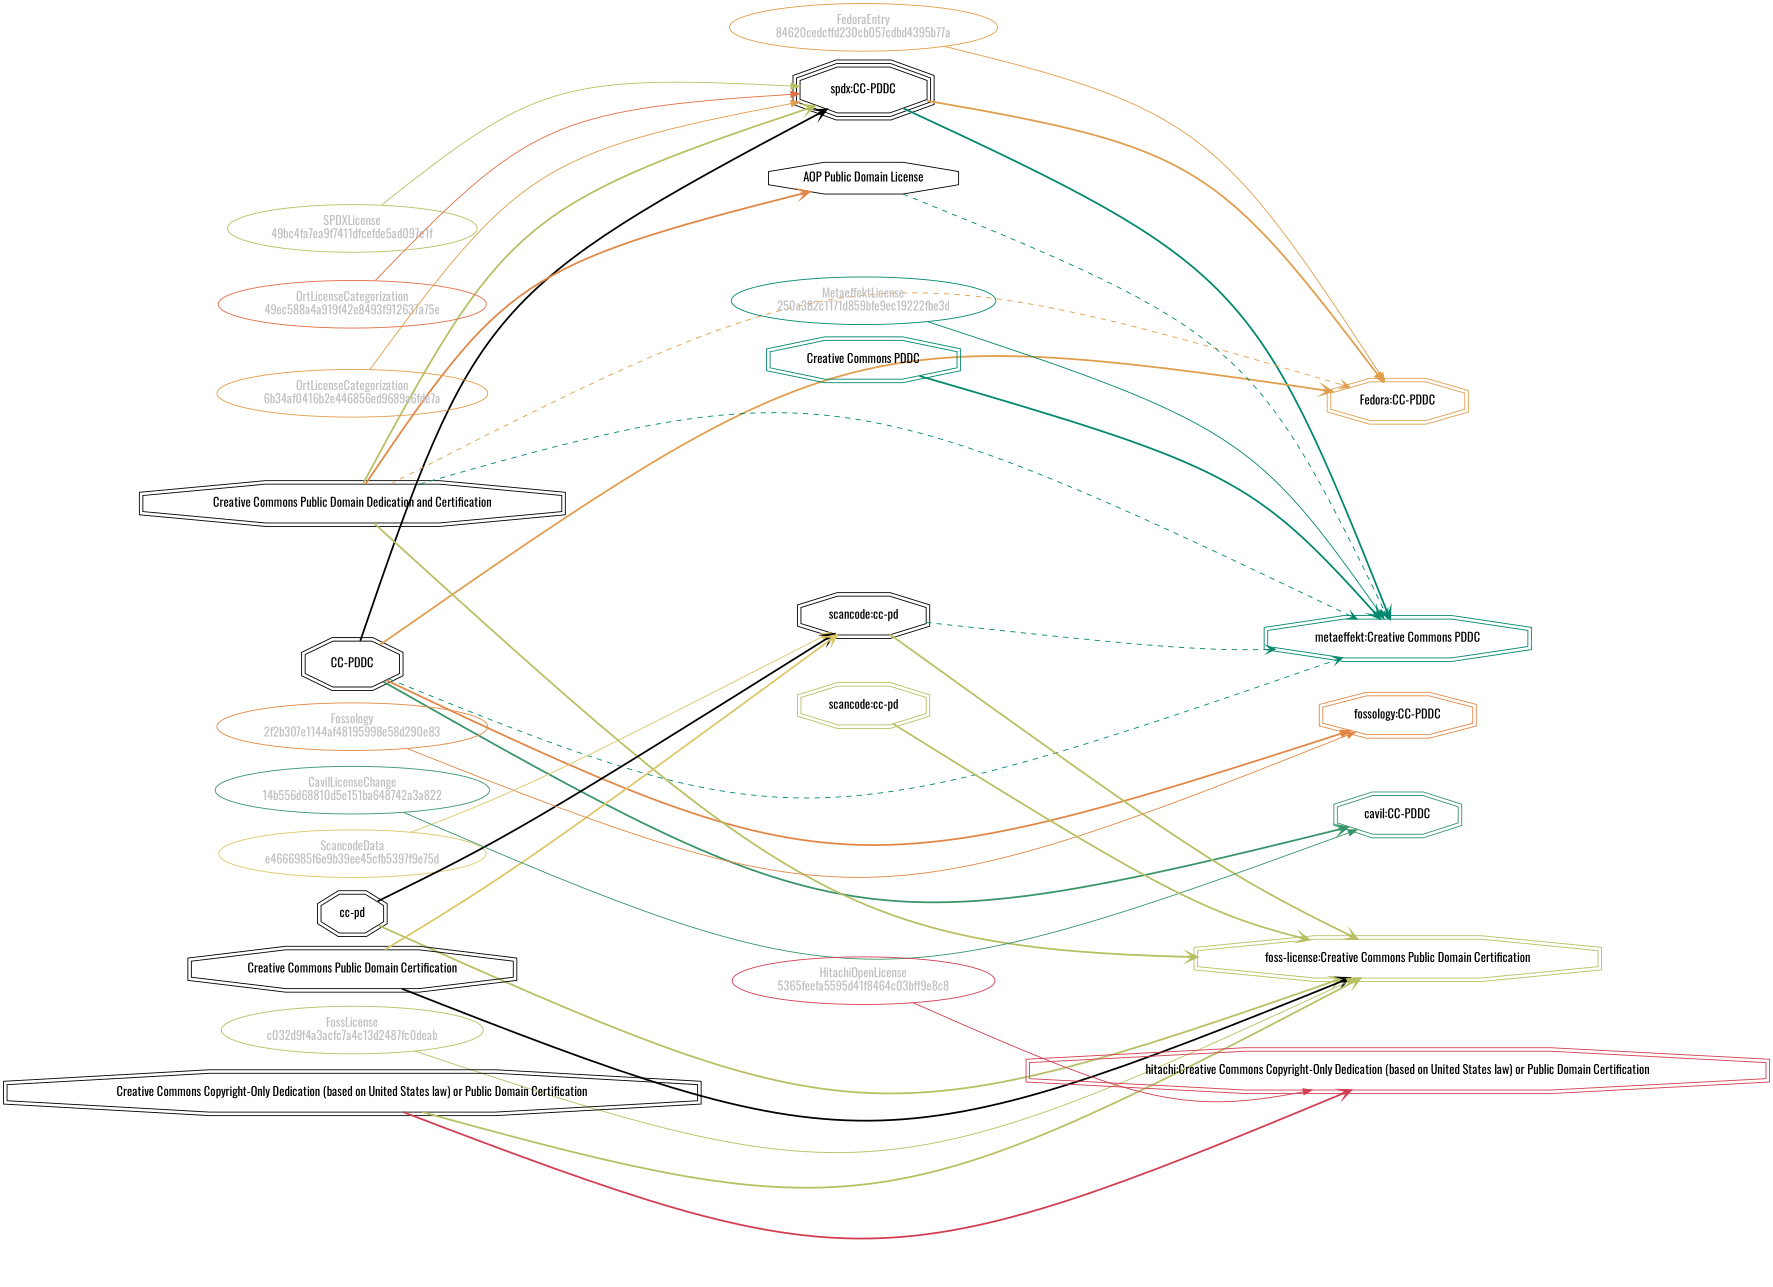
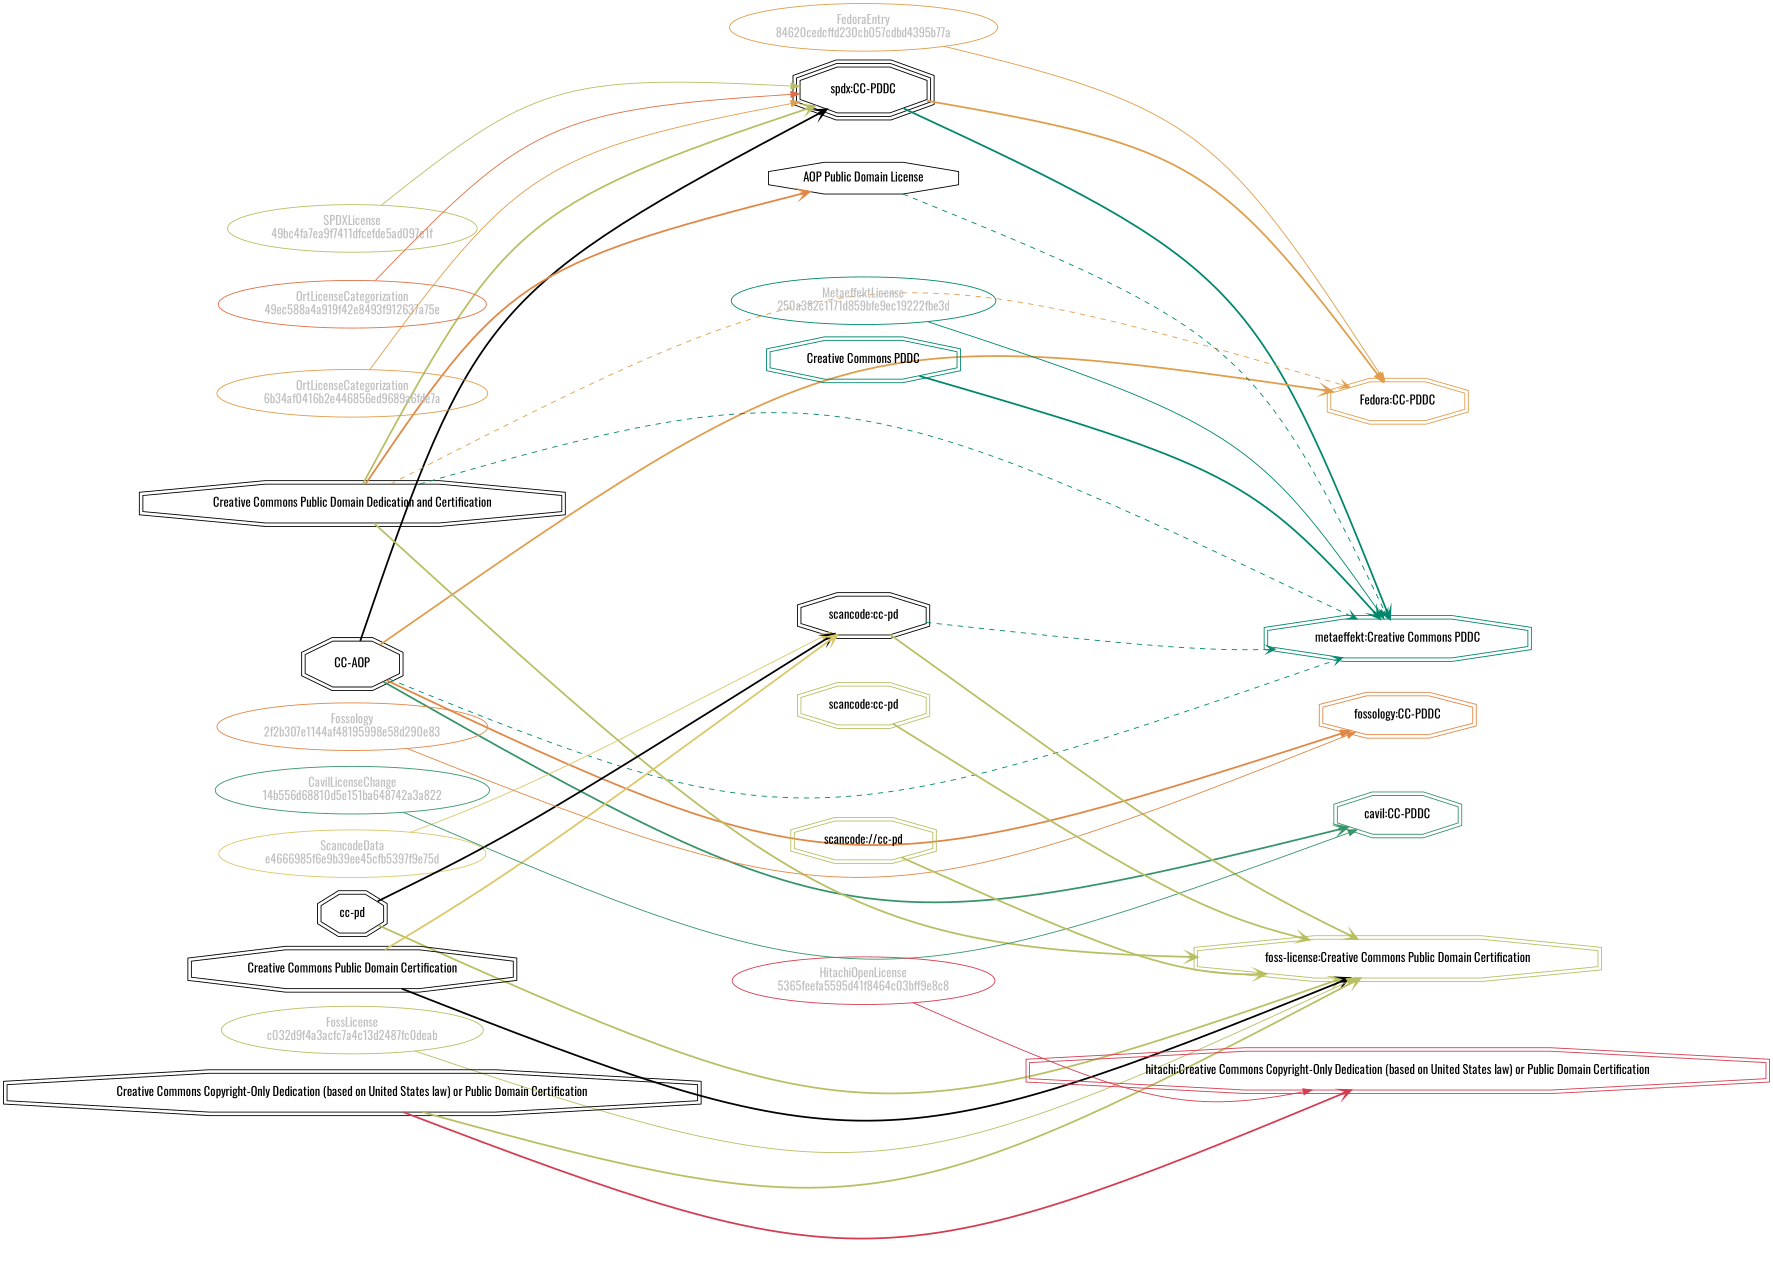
(352, 664) -> (352, 664)
none -> (864, 840)
